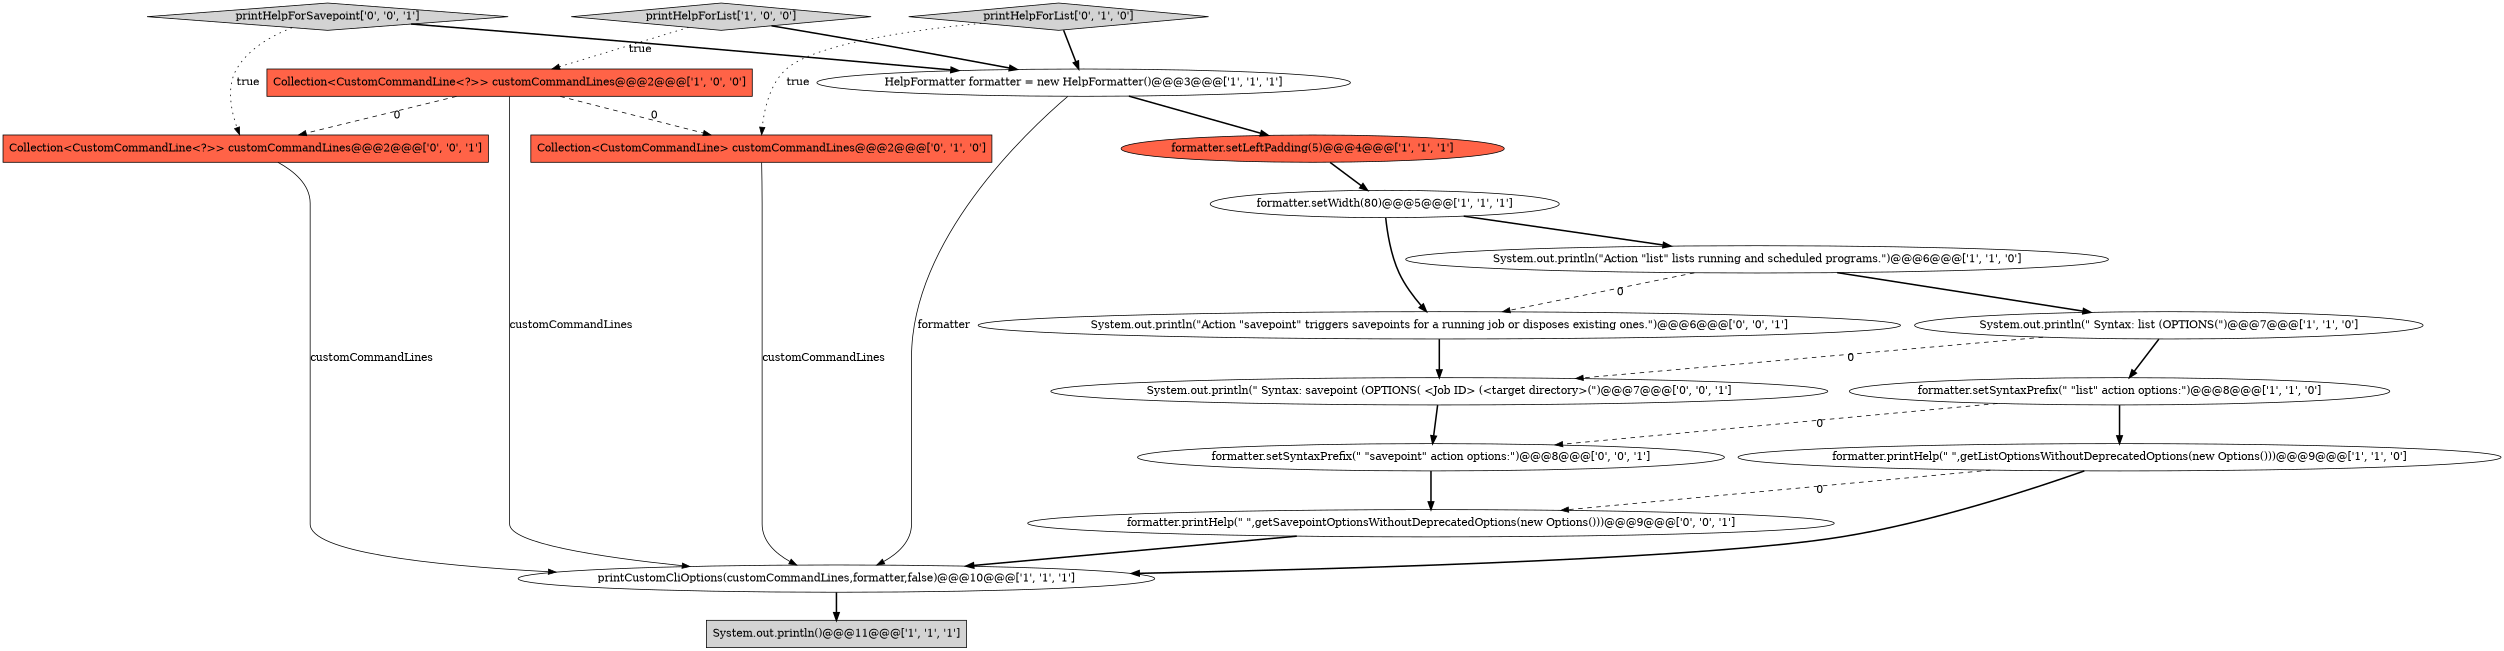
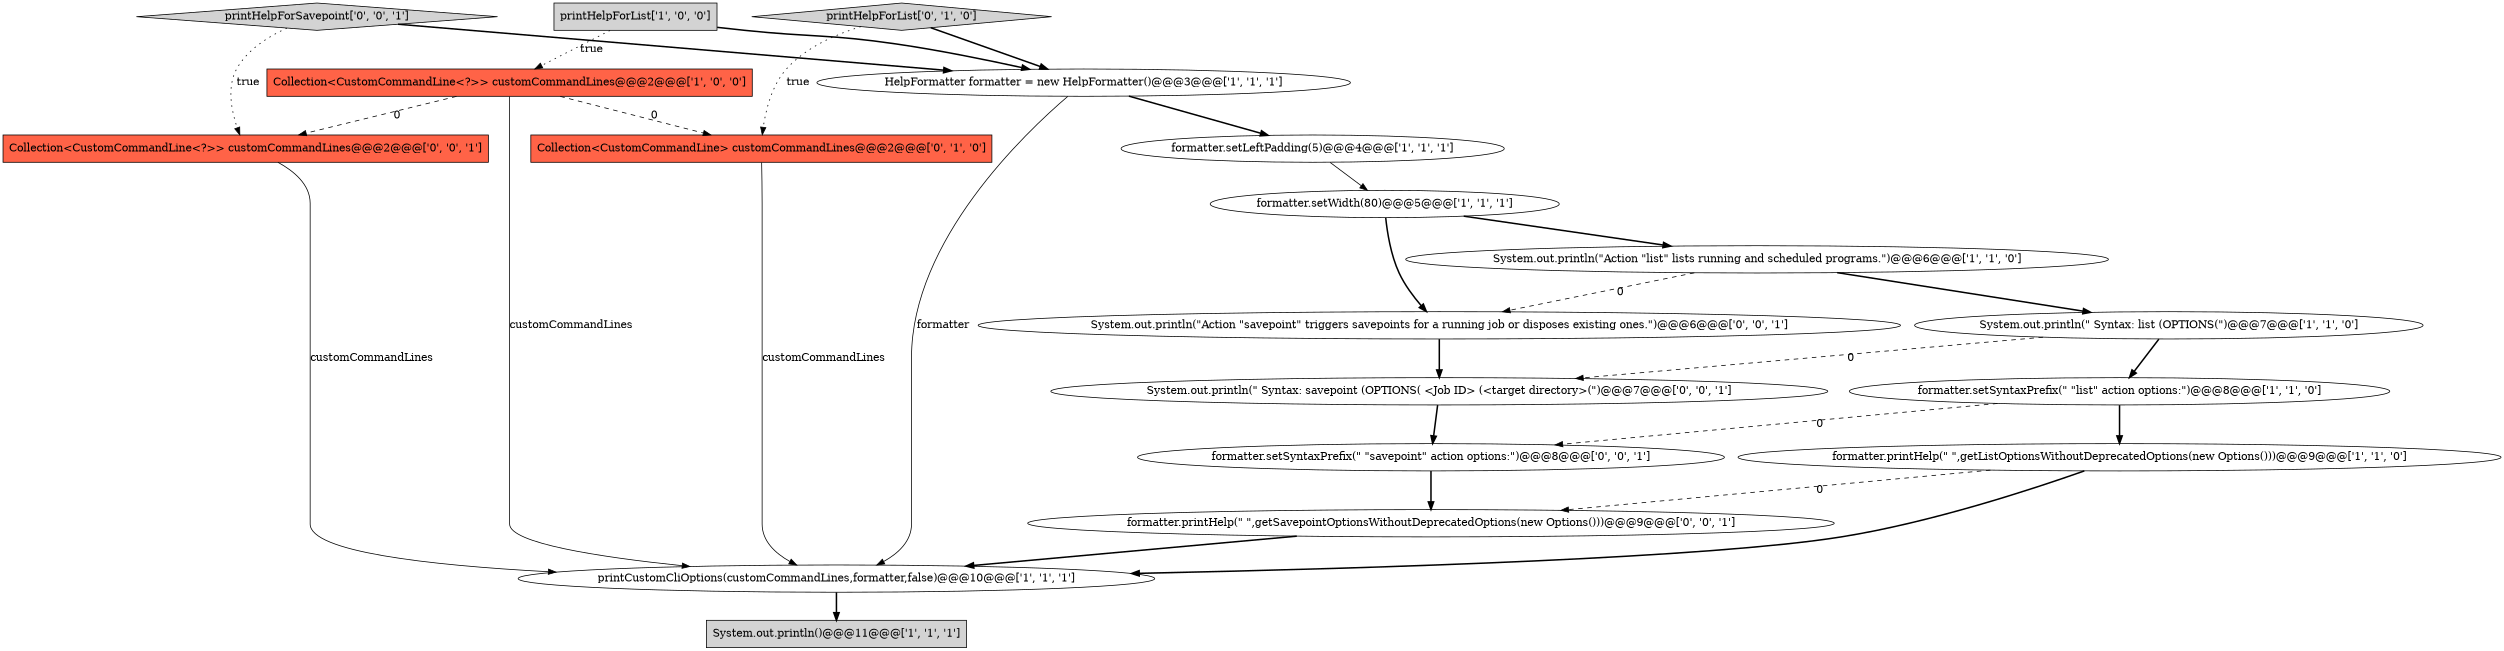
(721, 17) -> (635, 17)
(1313, 149) -> (1313, 149)
(1346, 174) -> (1346, 174)
